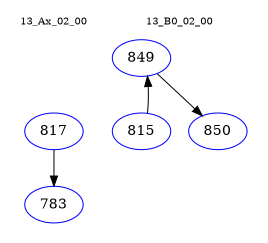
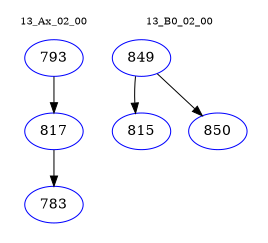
none -> (54, 58)
(148, 100) -> (135, 90)
